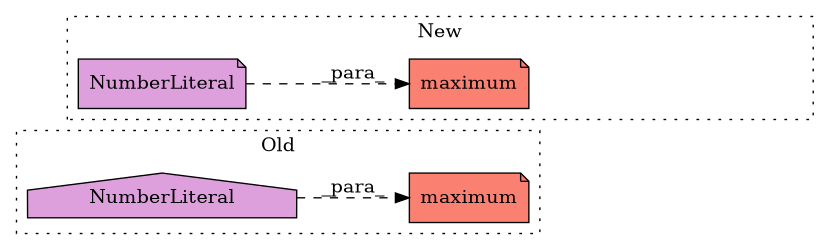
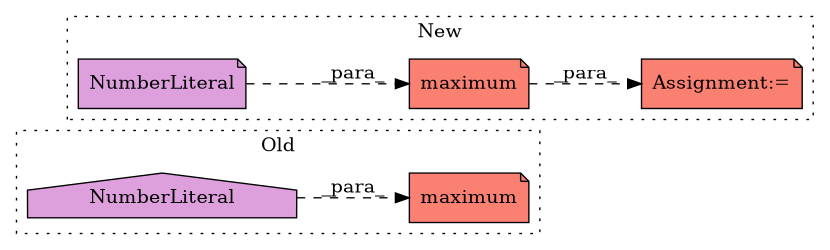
none -> (722, 84)
